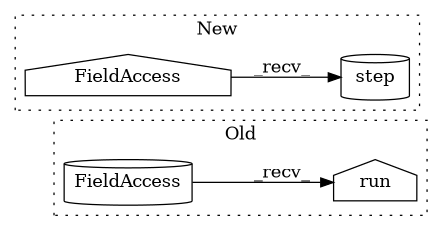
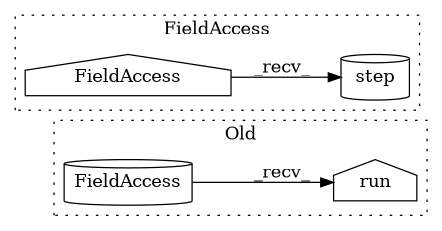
(217, 30) -> (217, 30)
